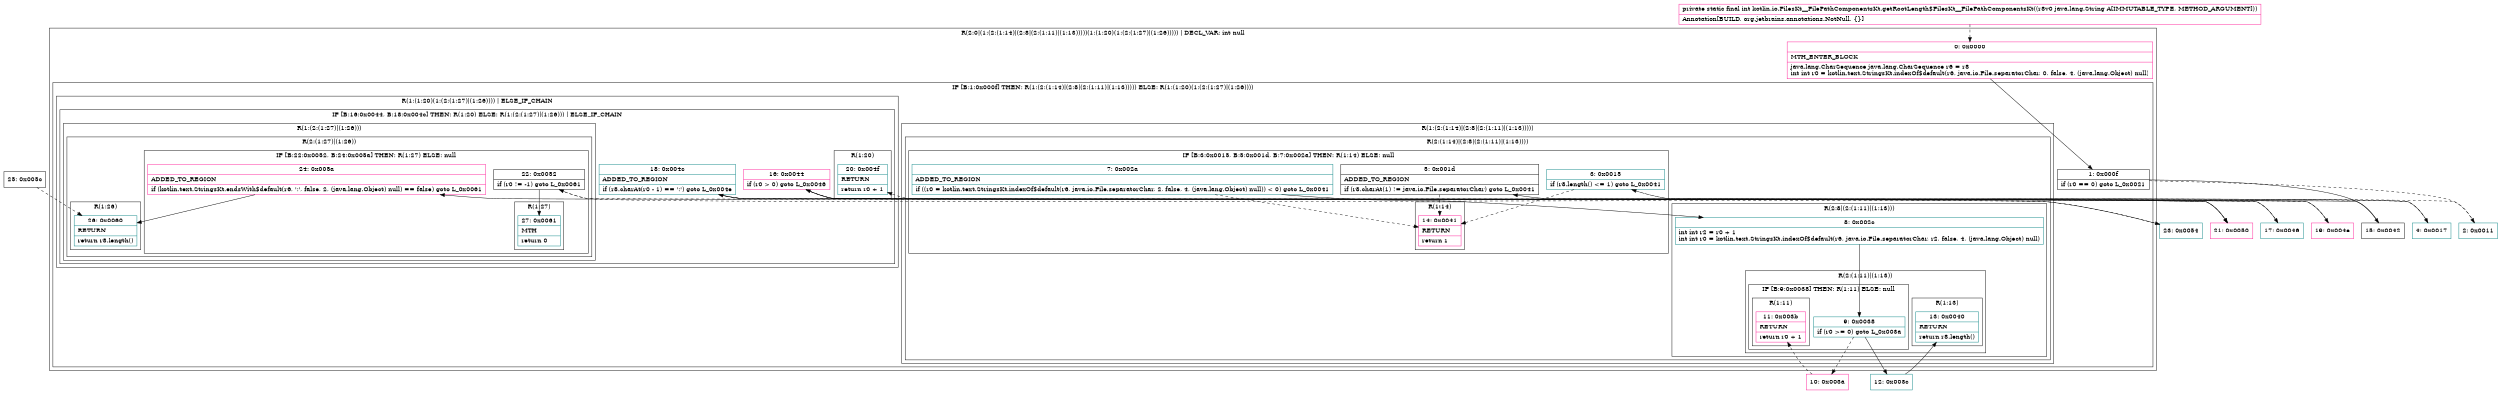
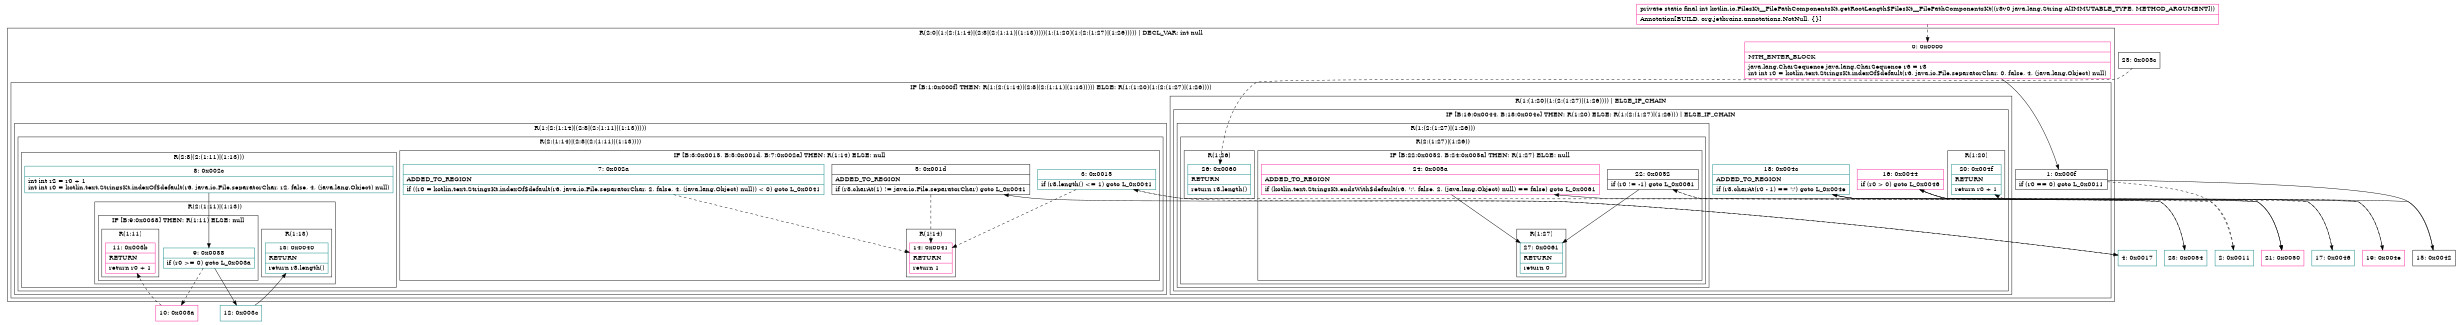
(2103, 184) -> (2061, 184)
(1501, 204) -> none
(198, 208) -> (1484, 217)
(529, 231) -> (1538, 258)
